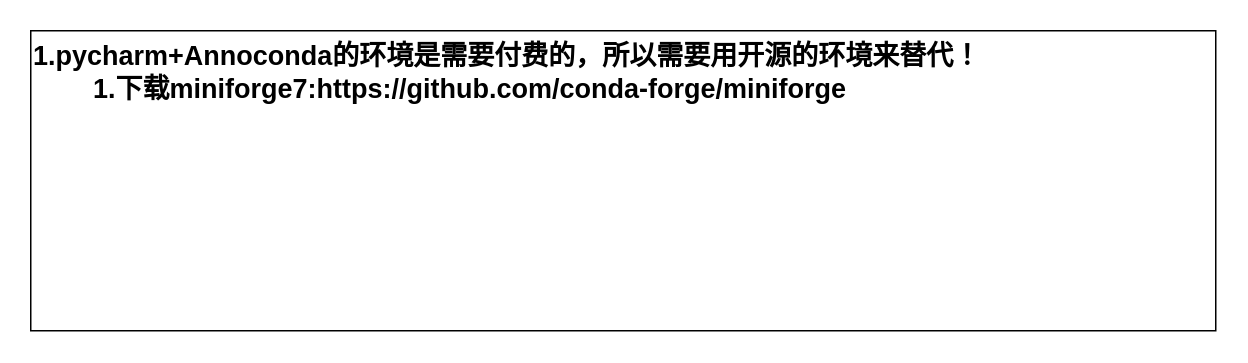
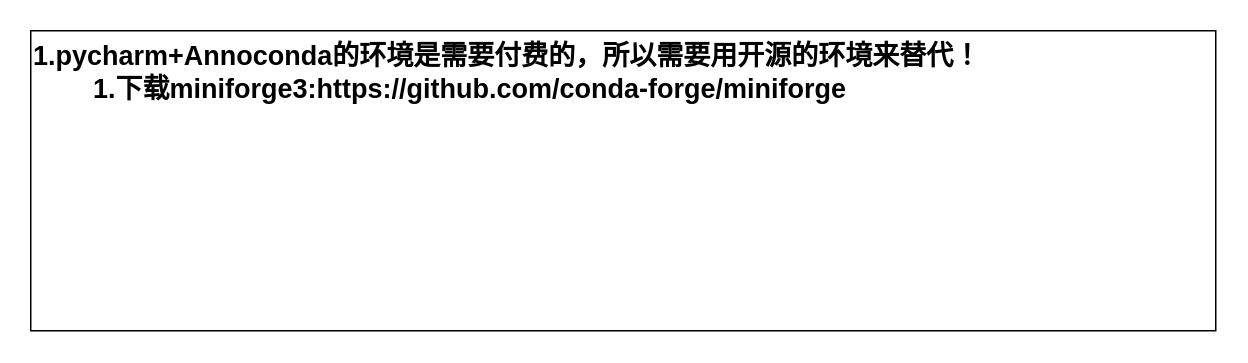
(498, 74) -> (498, 74)
